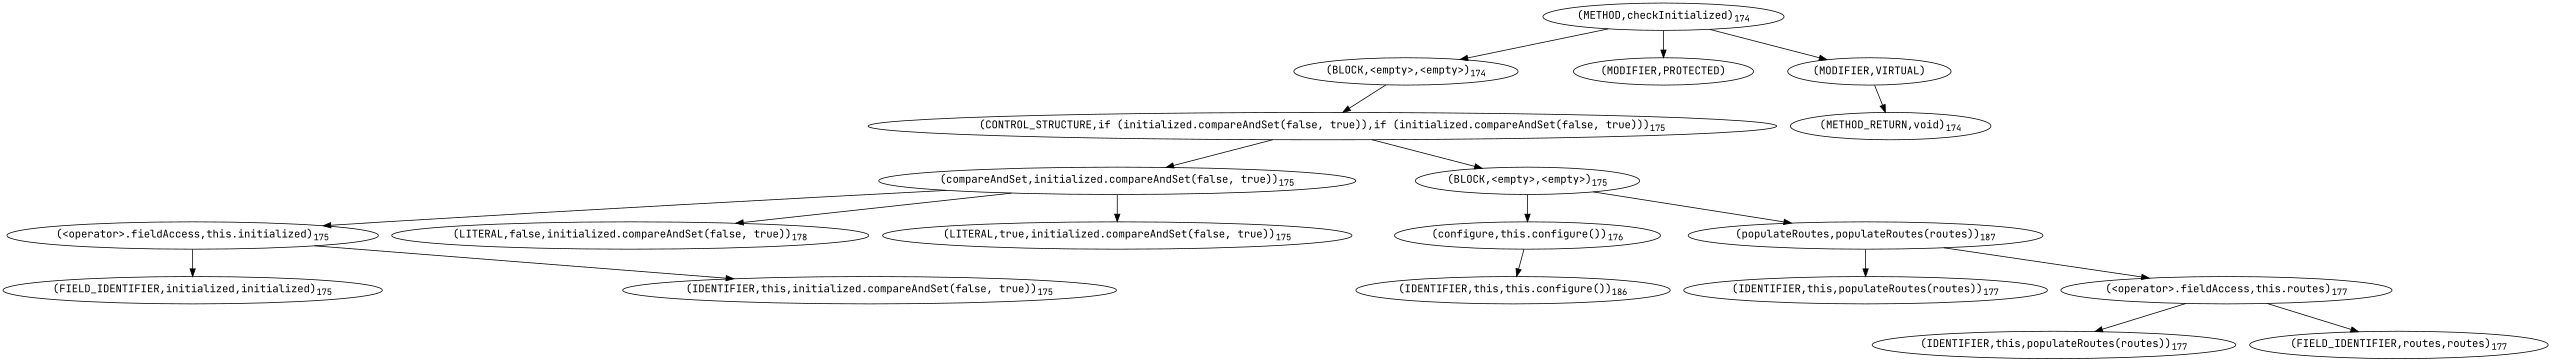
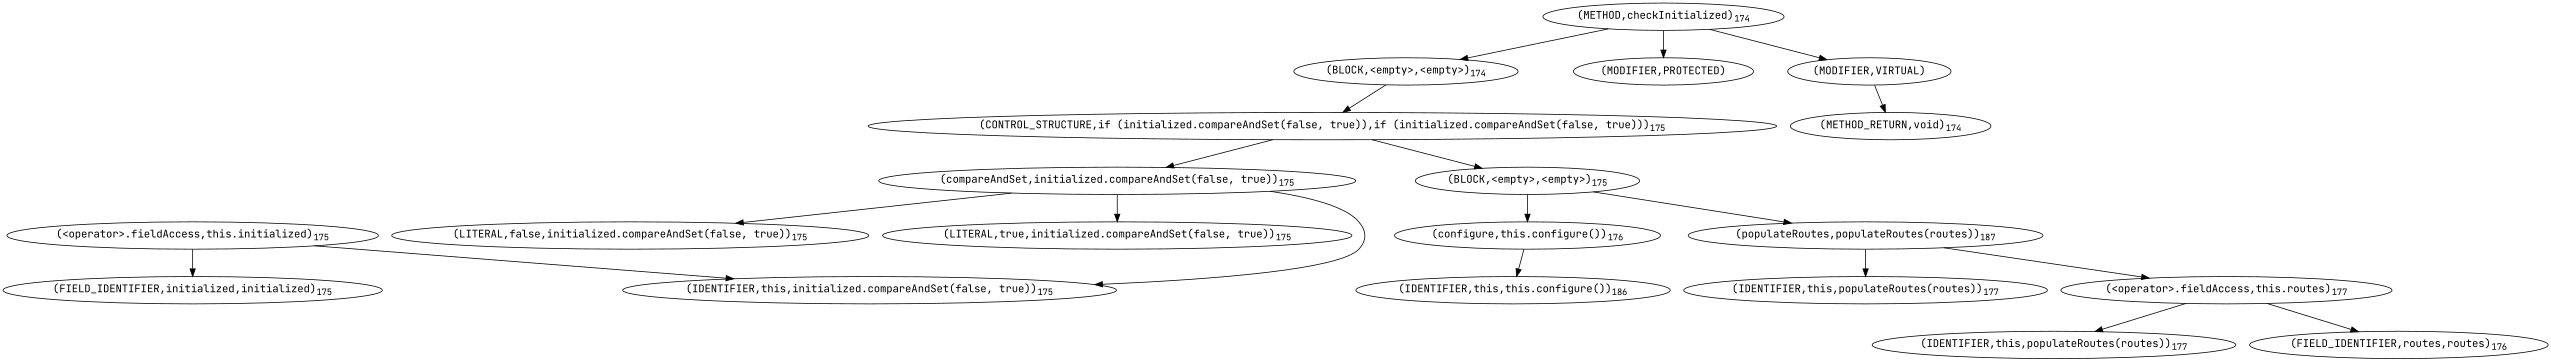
(639, 207) -> (1295, 268)
(800, 234) -> (800, 234)
(2500, 344) -> (2500, 344)
